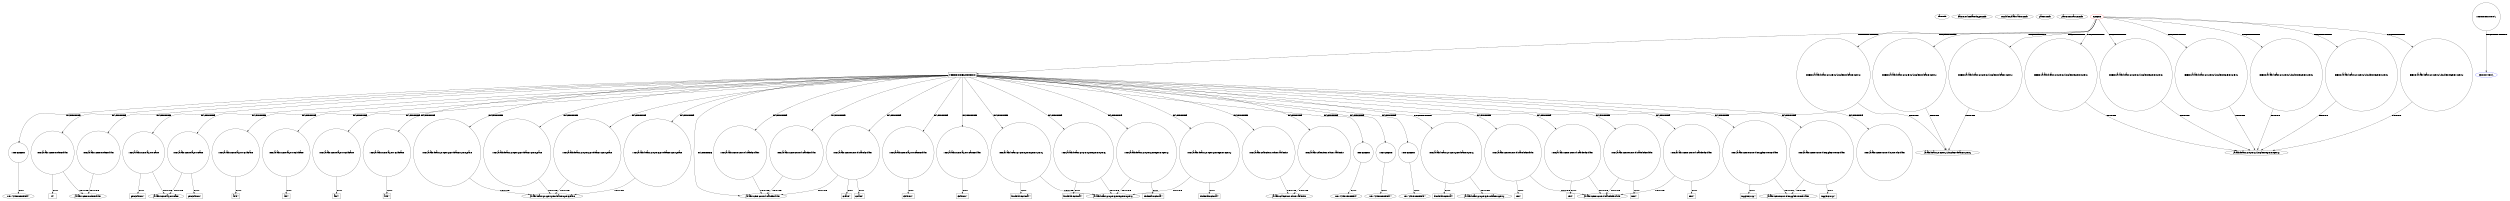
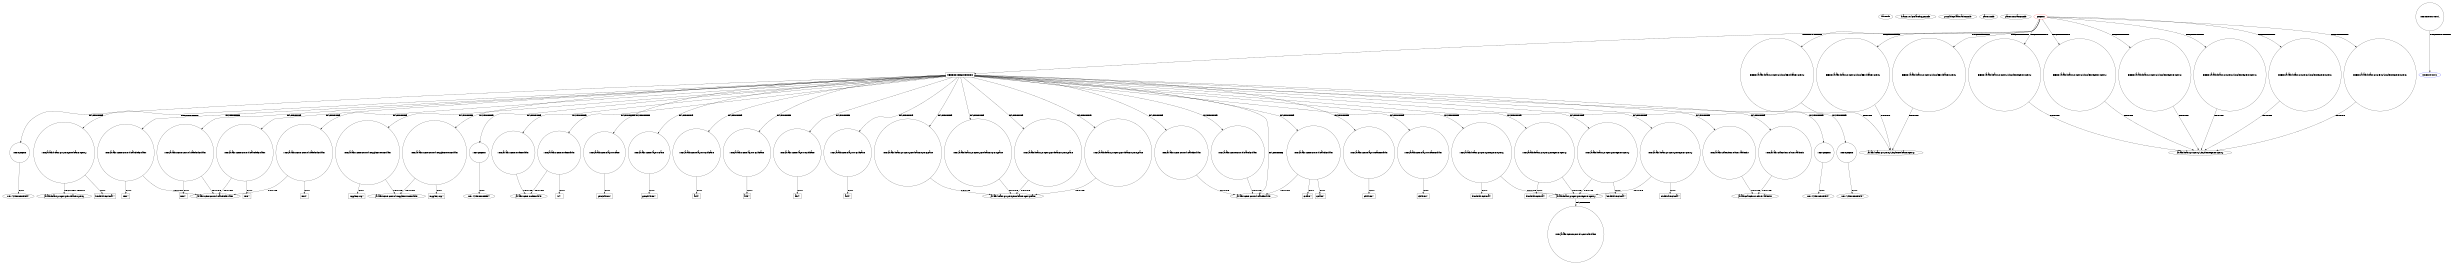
(1424, 94) -> (1576, 202)
(1485, 190) -> (75, 190)
(166, 196) -> none
